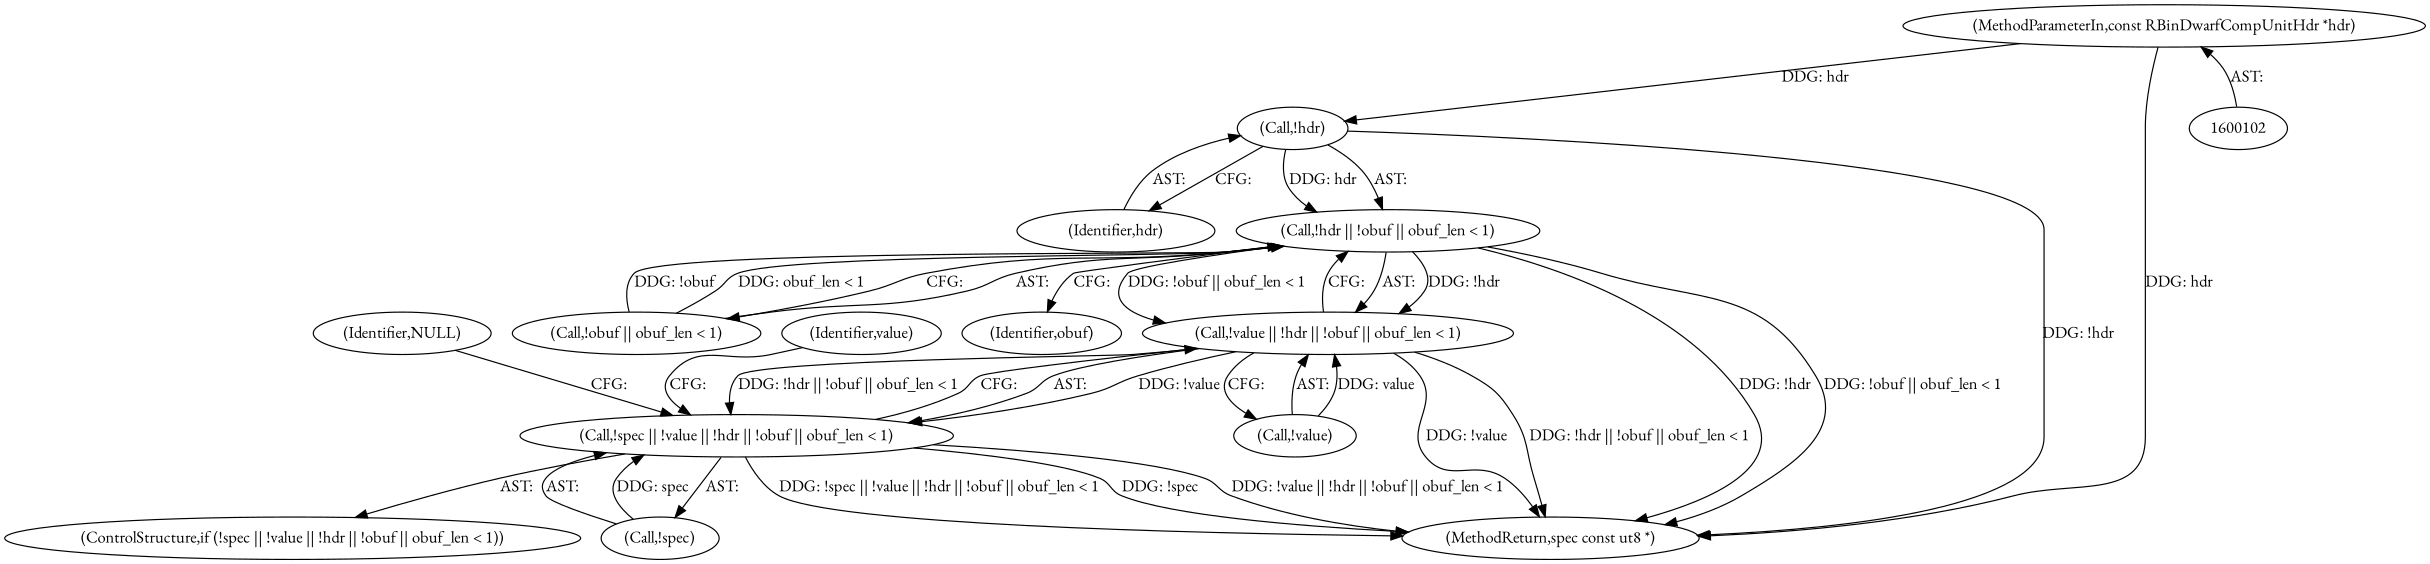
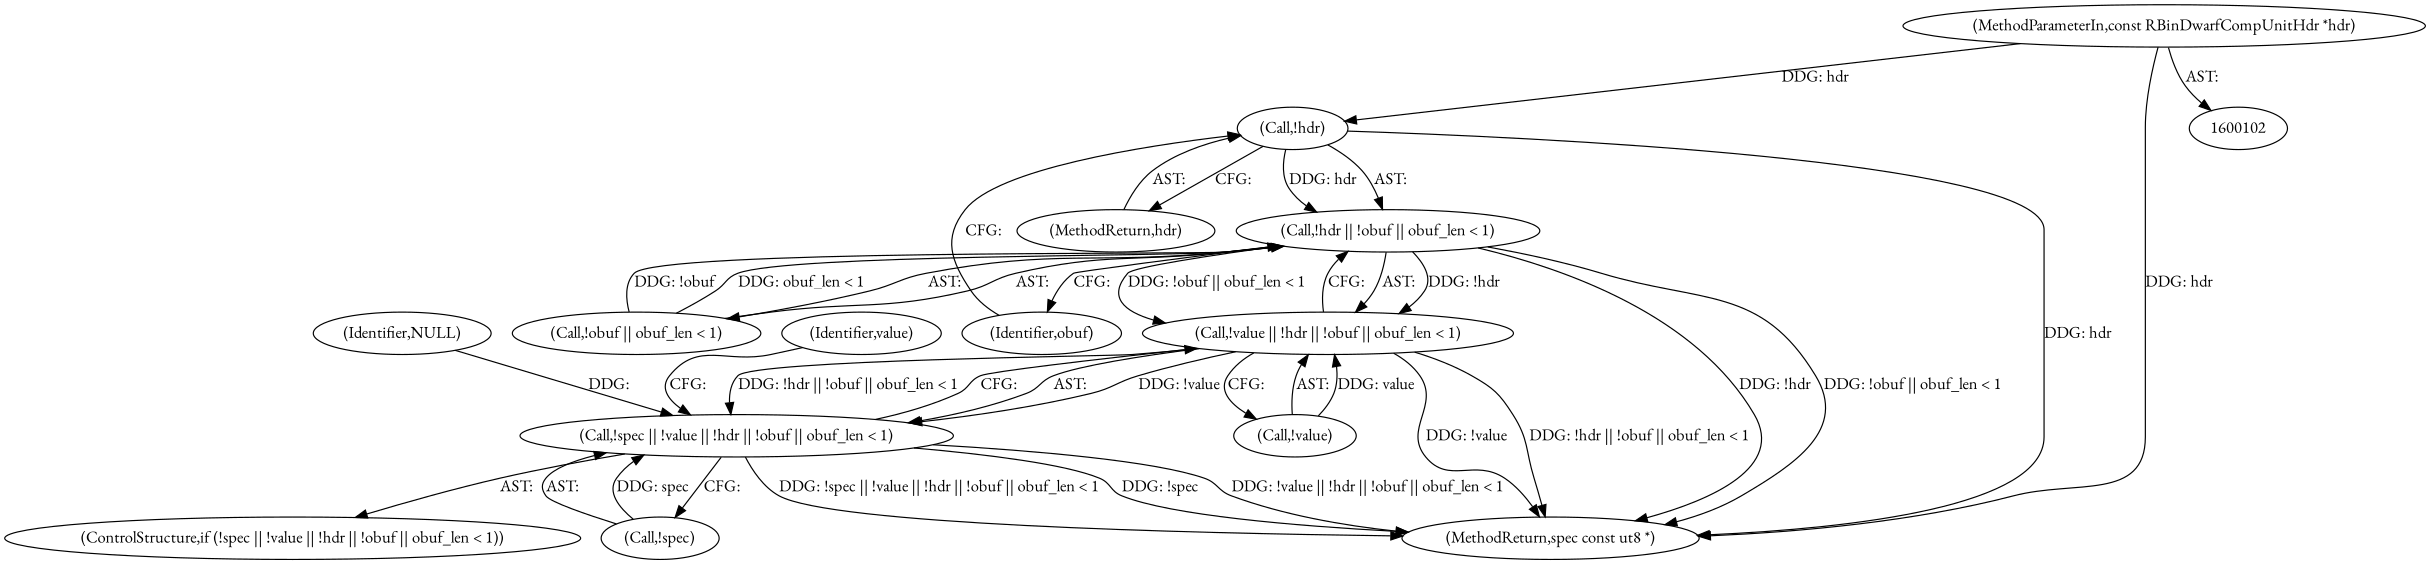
(2228, 78) -> (2180, 78)
none -> (1031, 174)
(1116, 231) -> (1116, 231)
(947, 282) -> (947, 282)
(2078, 333) -> (2078, 333)
(611, 385) -> (611, 385)
(724, 487) -> (724, 487)
